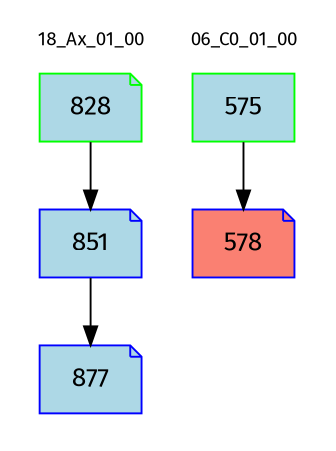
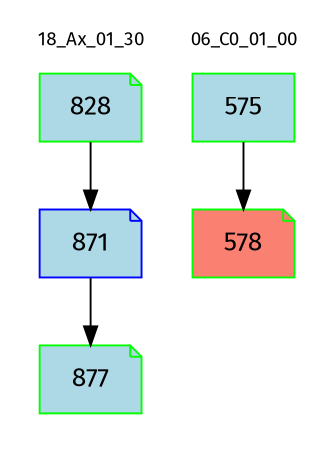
(92, 41) -> (92, 41)
(91, 243) -> (91, 243)
(243, 243) -> (243, 243)
(91, 379) -> (91, 379)
